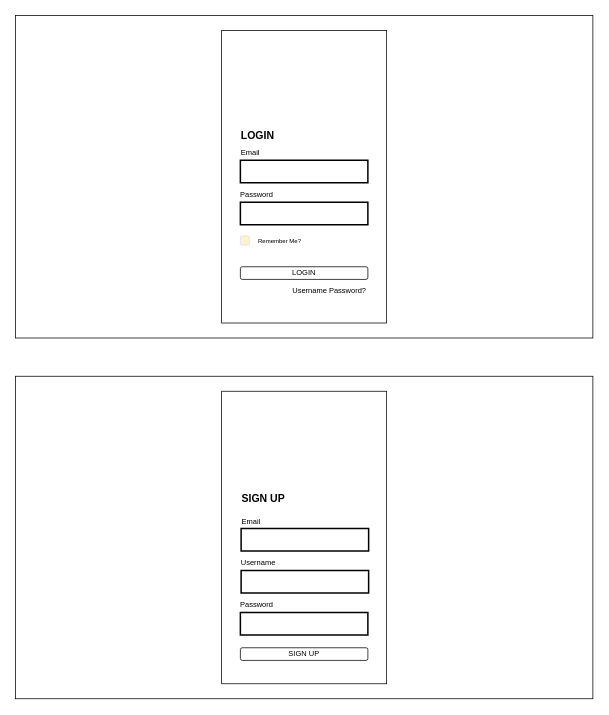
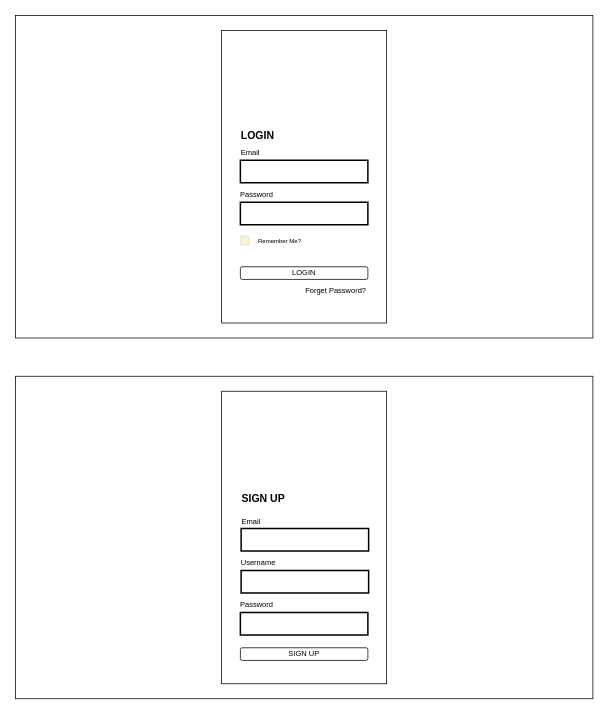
(322, 290) -> (327, 290)
